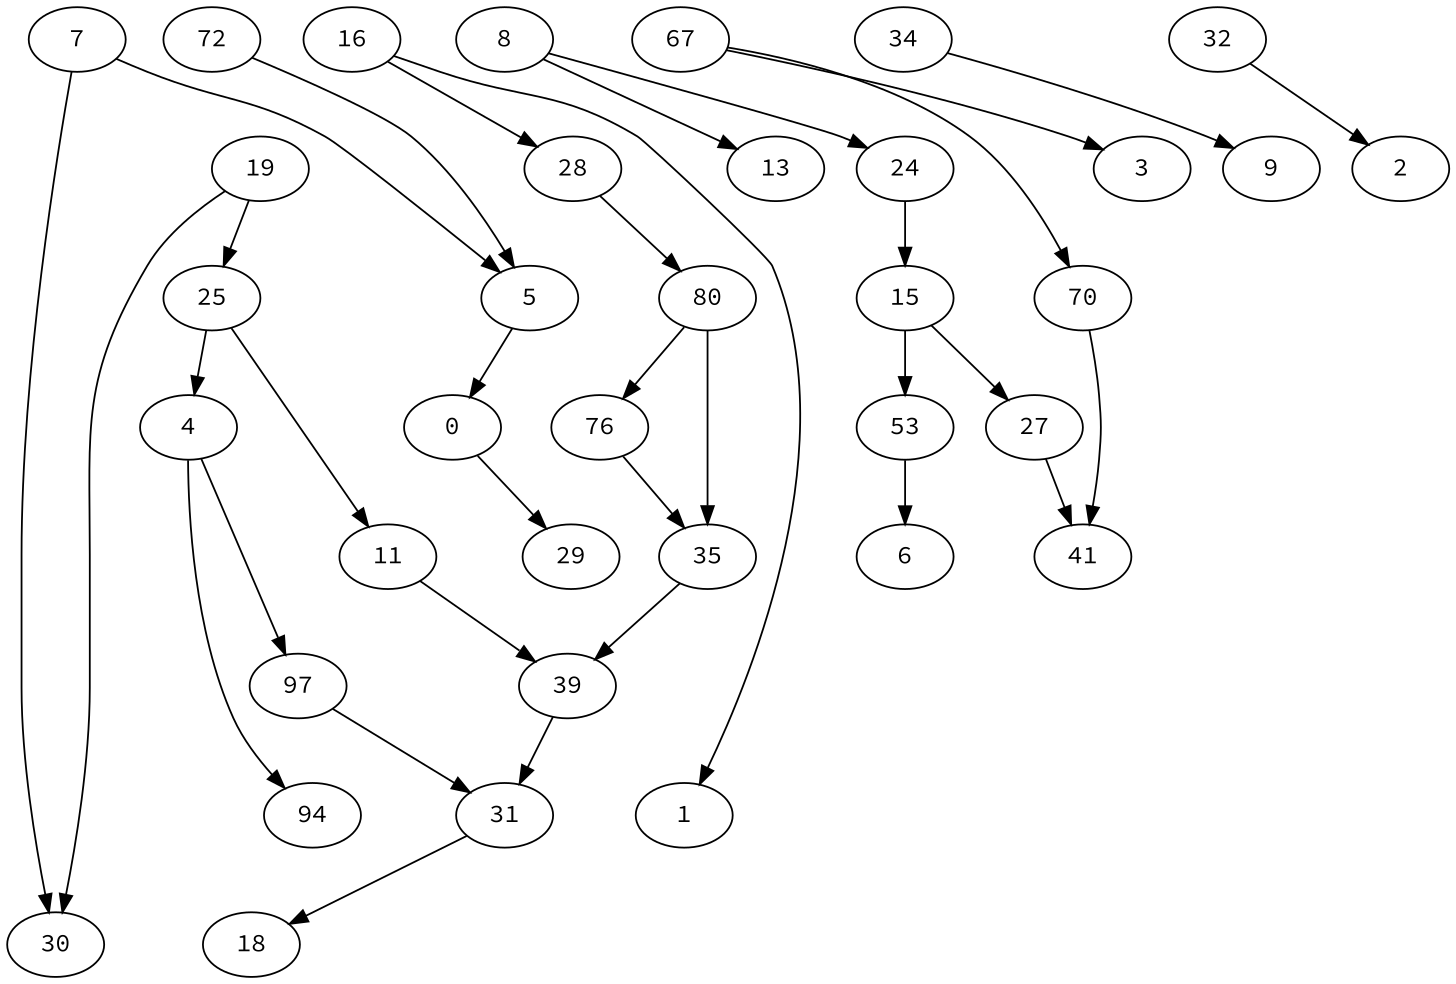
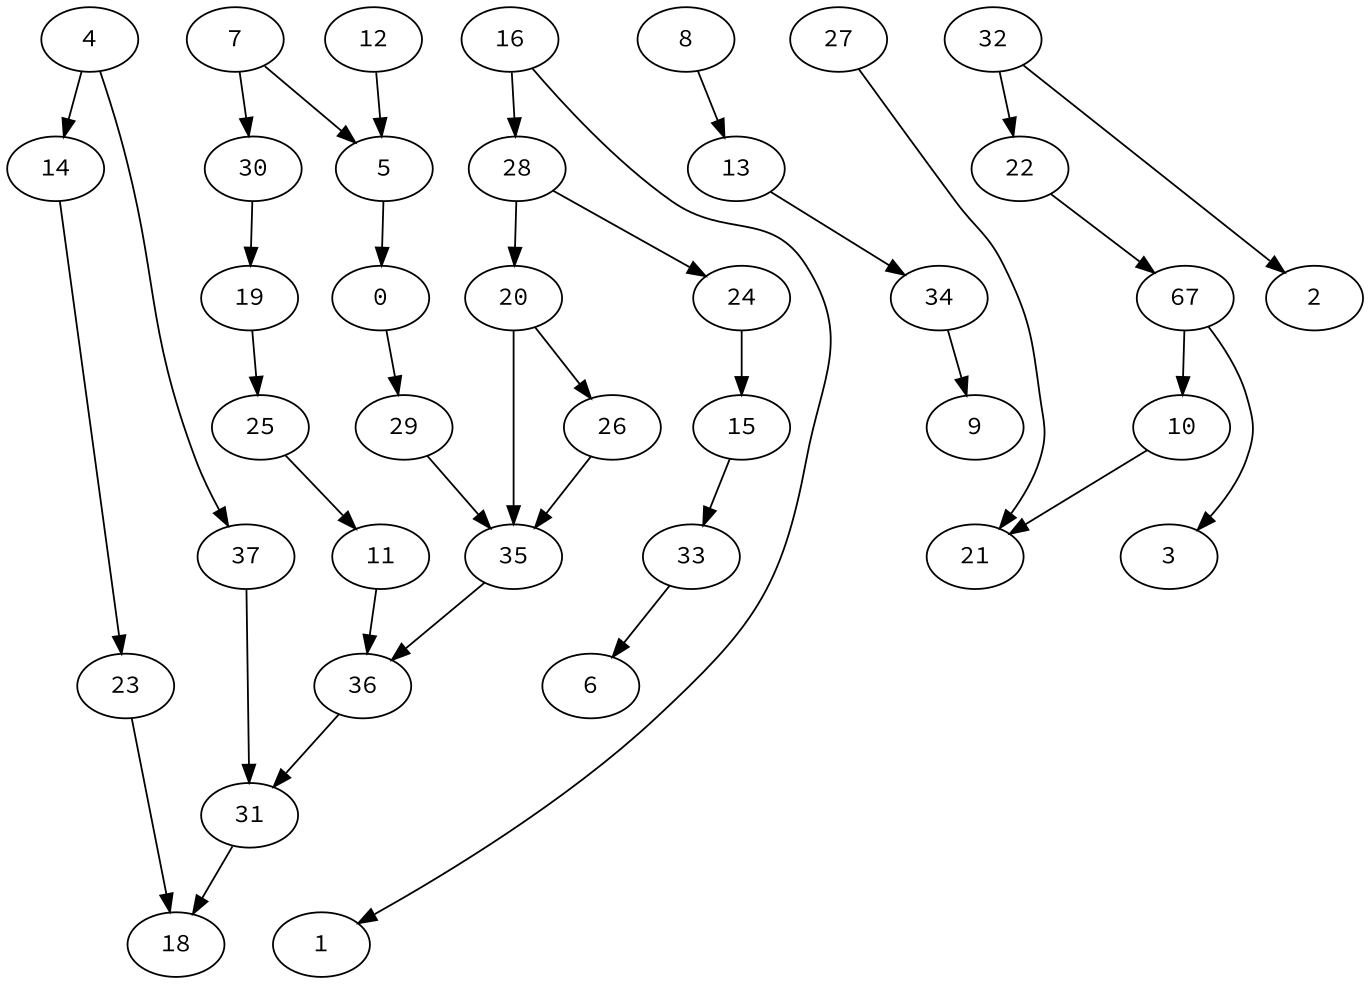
(212, 40) -> (374, 40)
(700, 95) -> (622, 229)
none -> (1020, 169)
none -> (830, 229)
(708, 298) -> (514, 298)
(1083, 298) -> (1182, 427)
(202, 353) -> none
(963, 356) -> none
(600, 427) -> (612, 427)
(905, 427) -> (691, 557)
none -> (453, 485)
(90, 521) -> (252, 225)
(1083, 557) -> (975, 557)
none -> (126, 686)
(298, 686) -> (246, 557)
(567, 686) -> (363, 686)
(312, 815) -> (56, 169)
